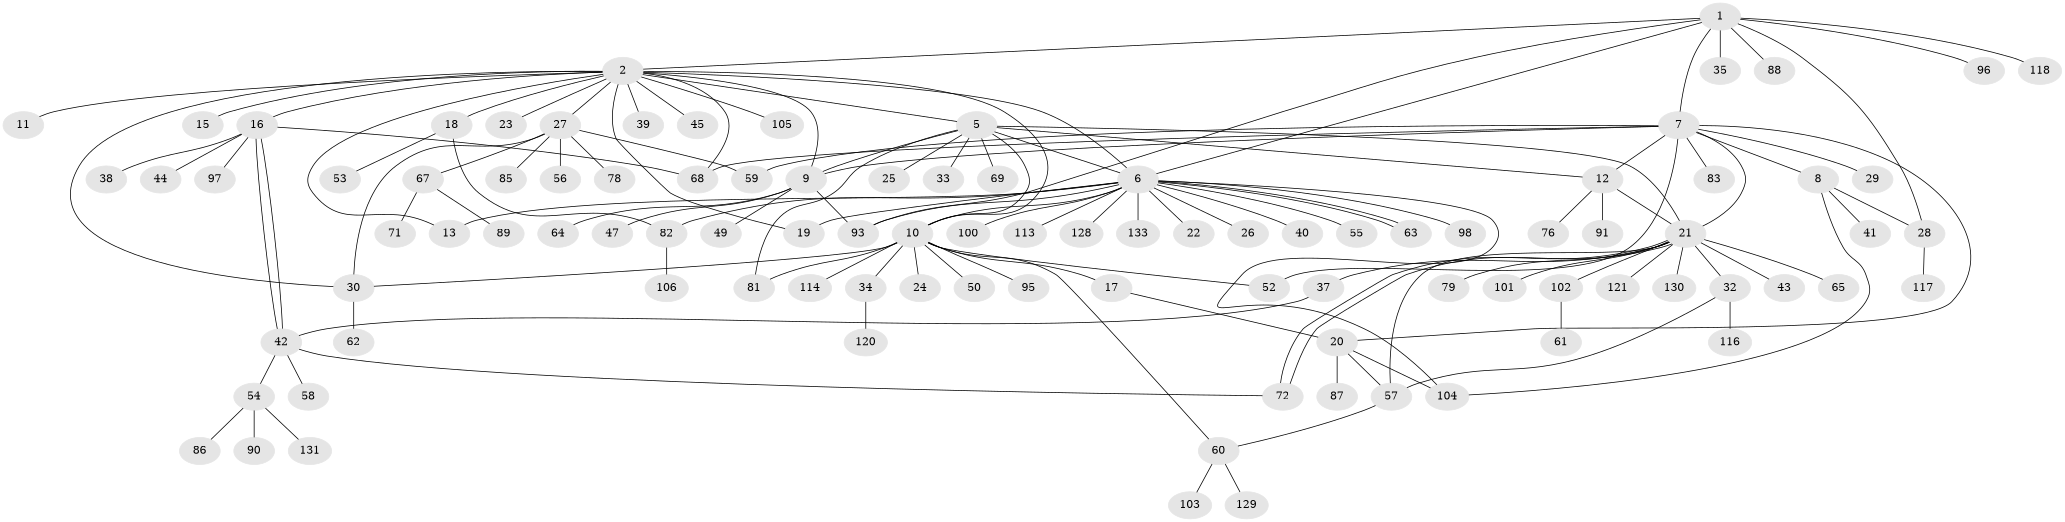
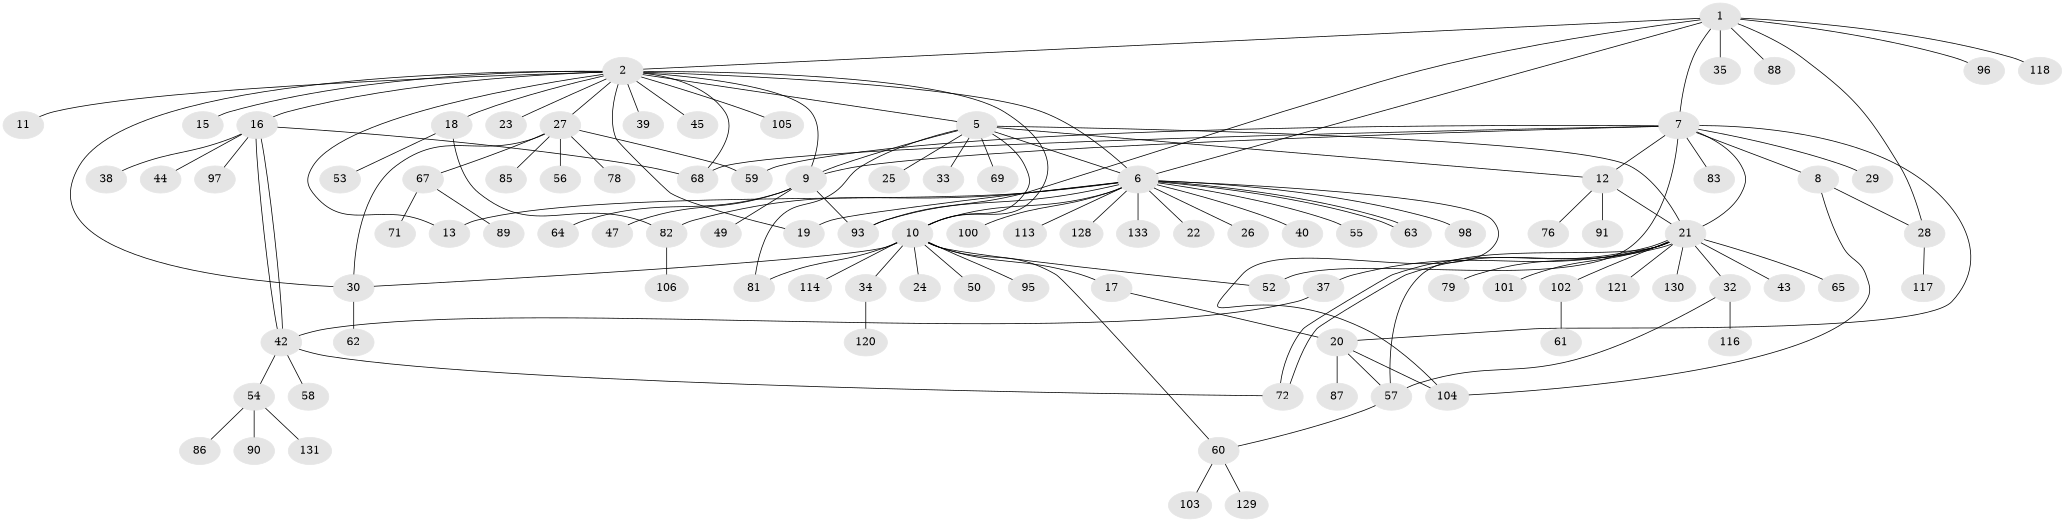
(1870, 234) -> none
